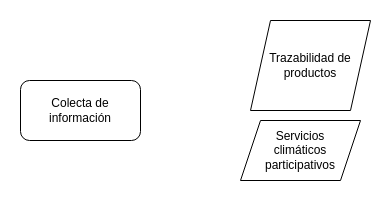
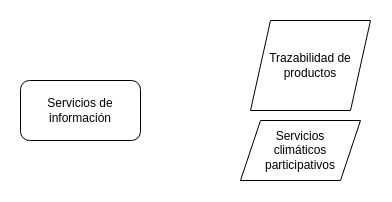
(81, 111) -> (81, 111)
